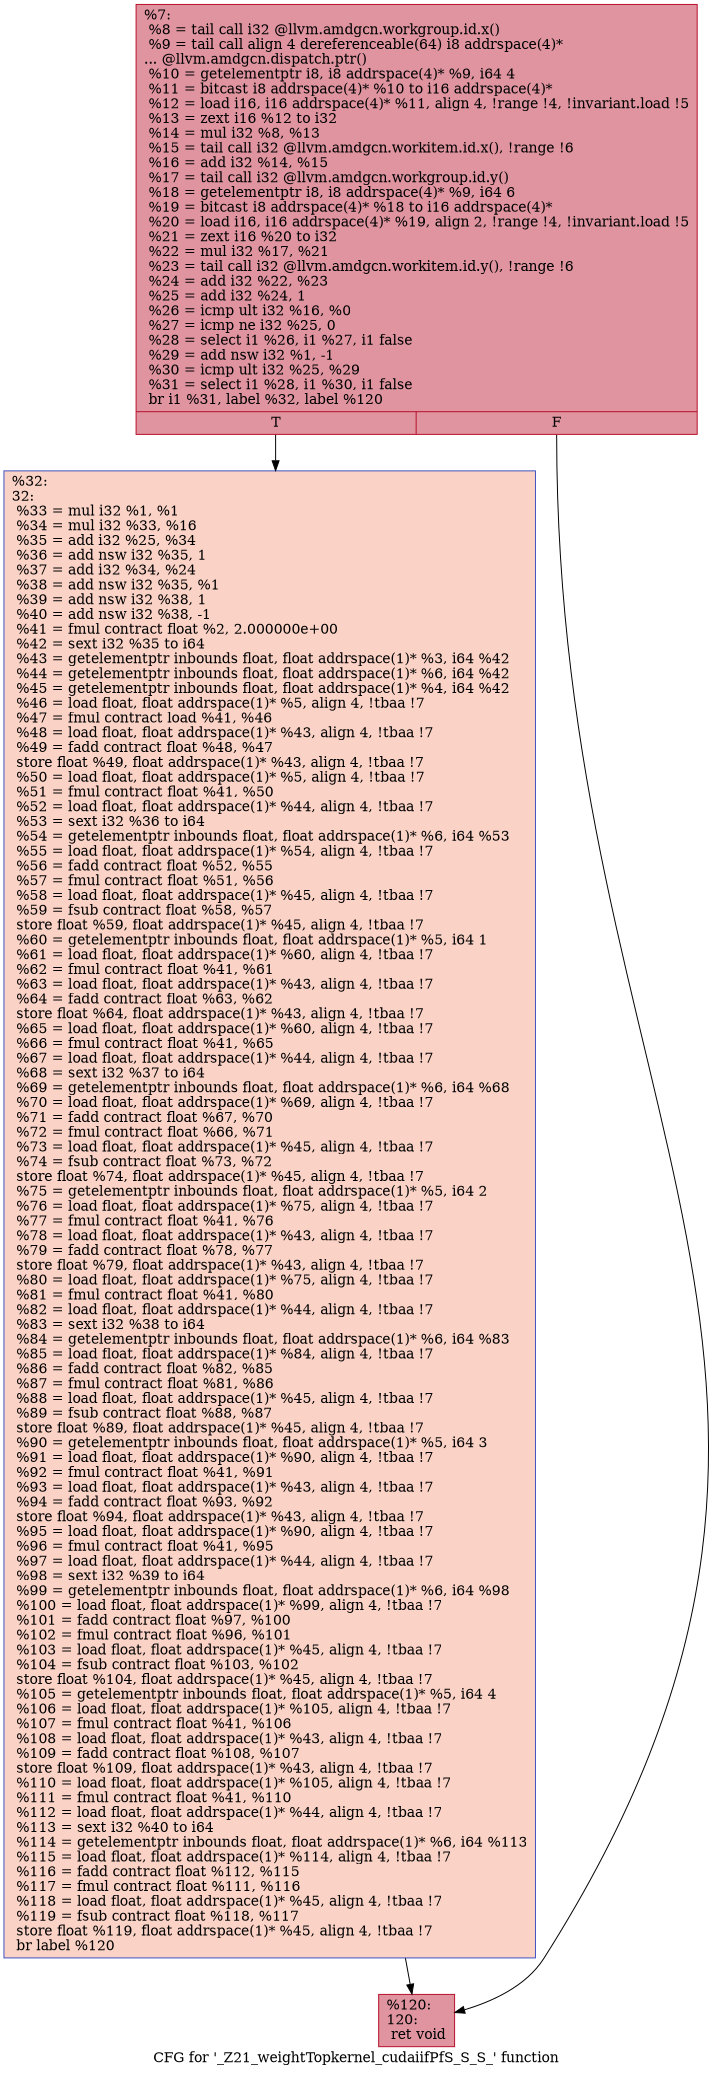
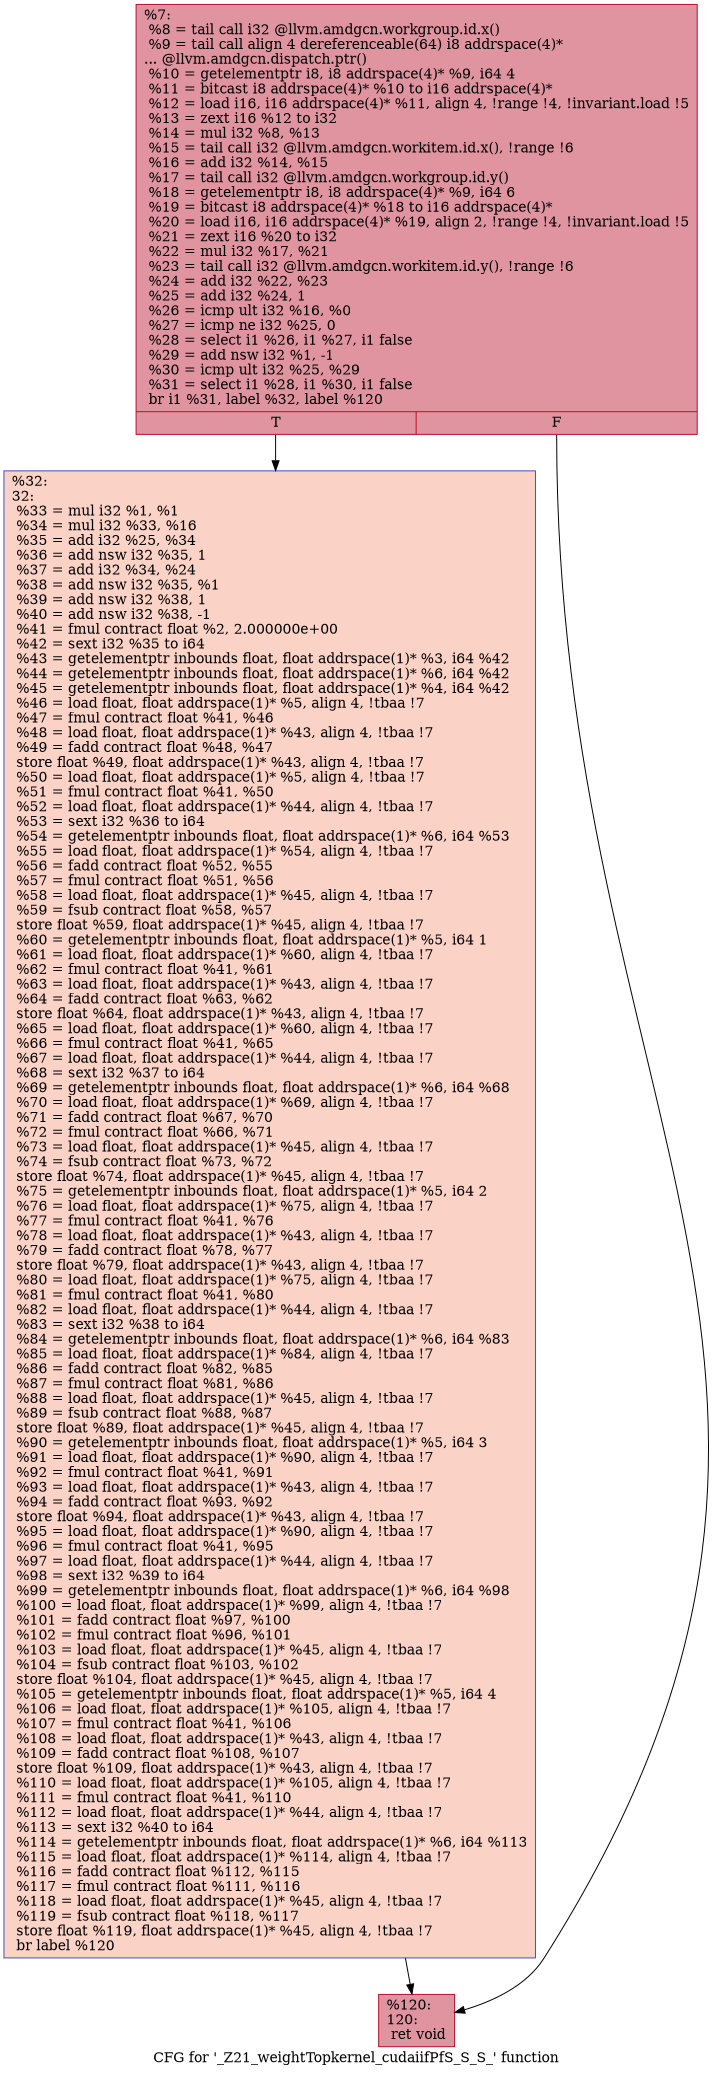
(142, 718) -> (143, 718)
